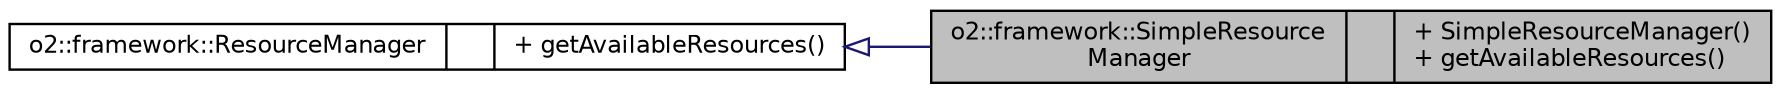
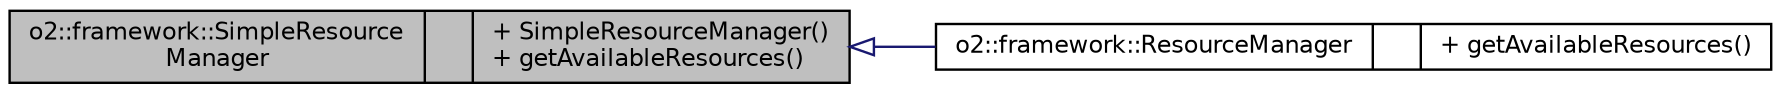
(900, 47) -> (905, 47)
